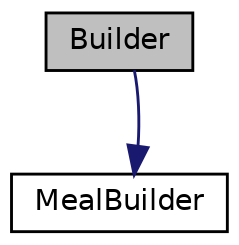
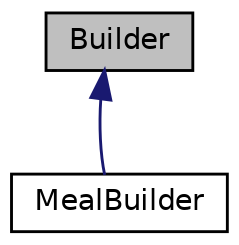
(139, 108) -> (100, 137)
